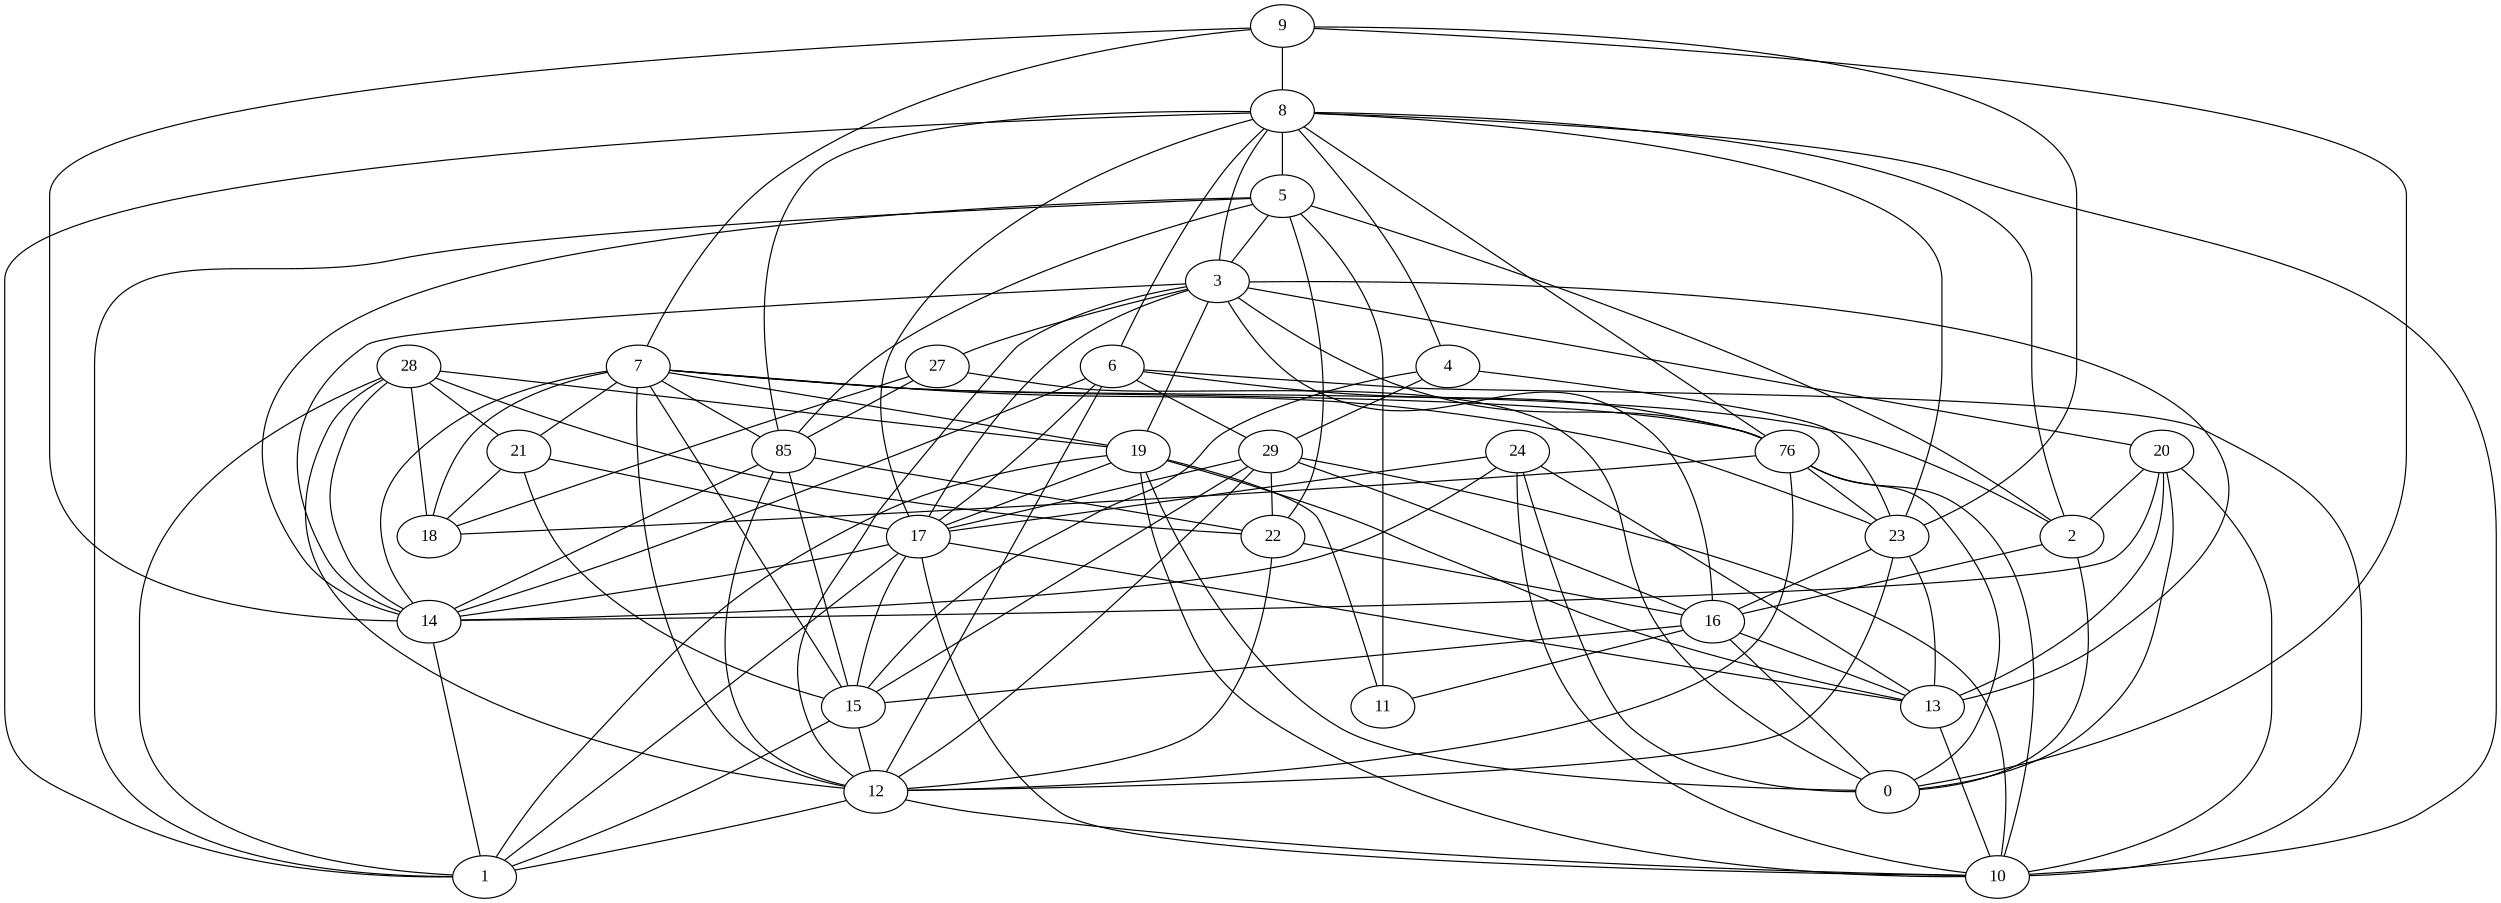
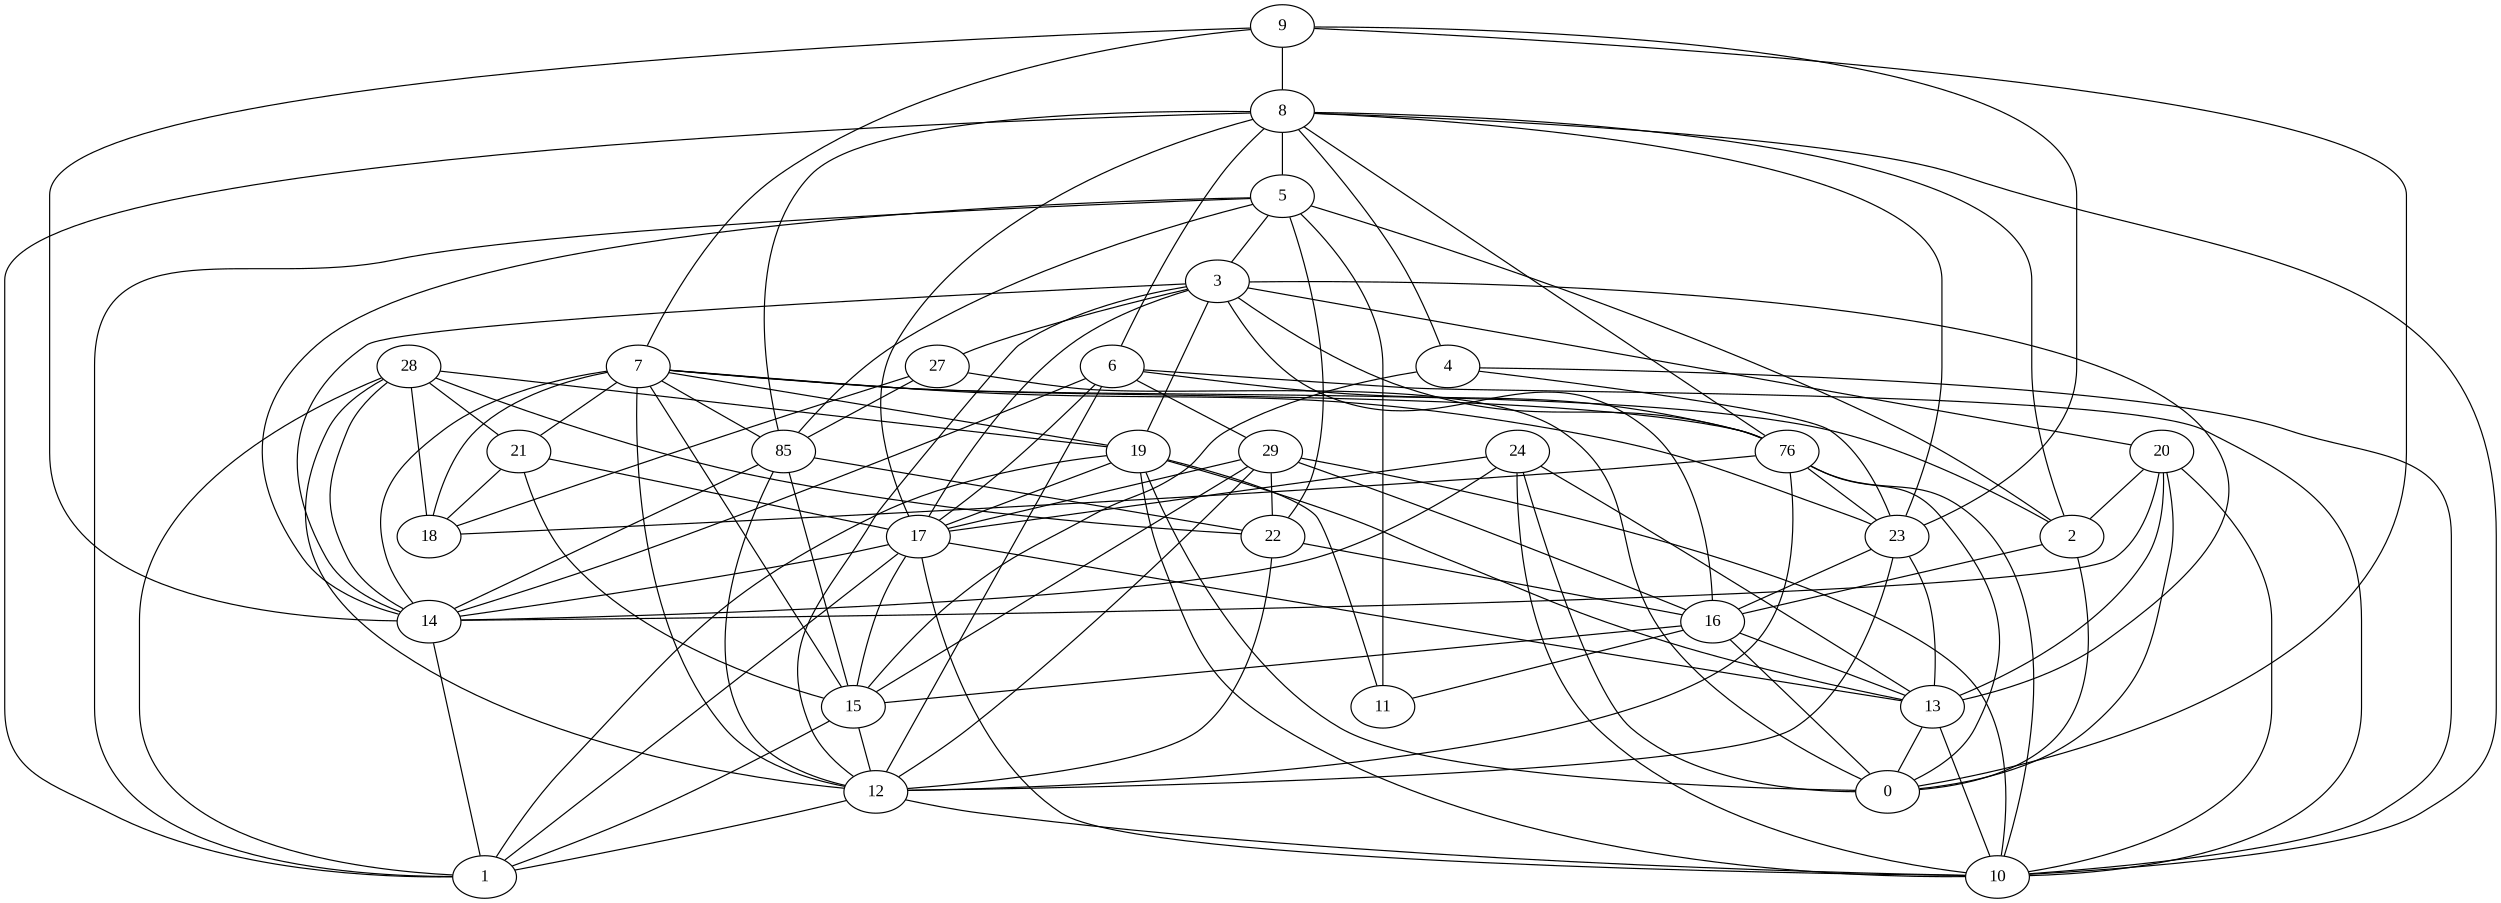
(1235, 188) -> none
(1353, 412) -> (2320, 439)
none -> (1910, 749)
